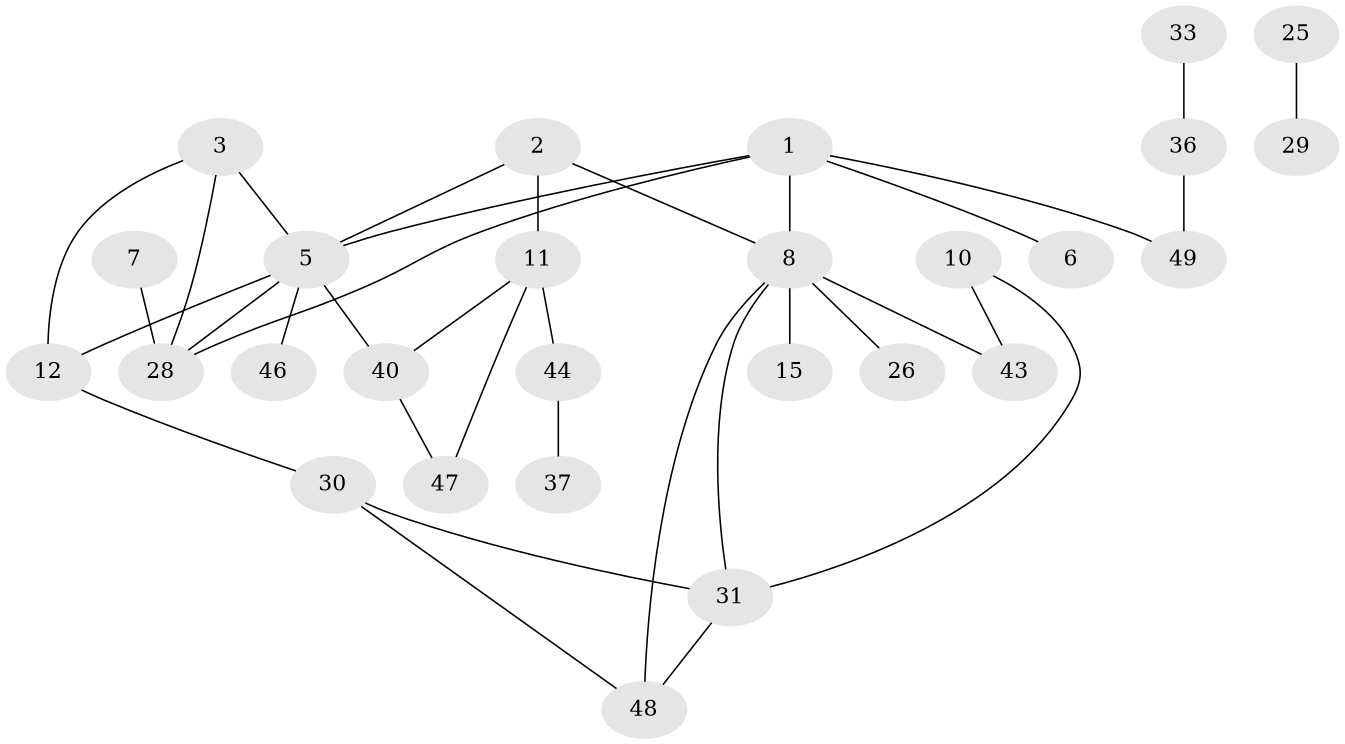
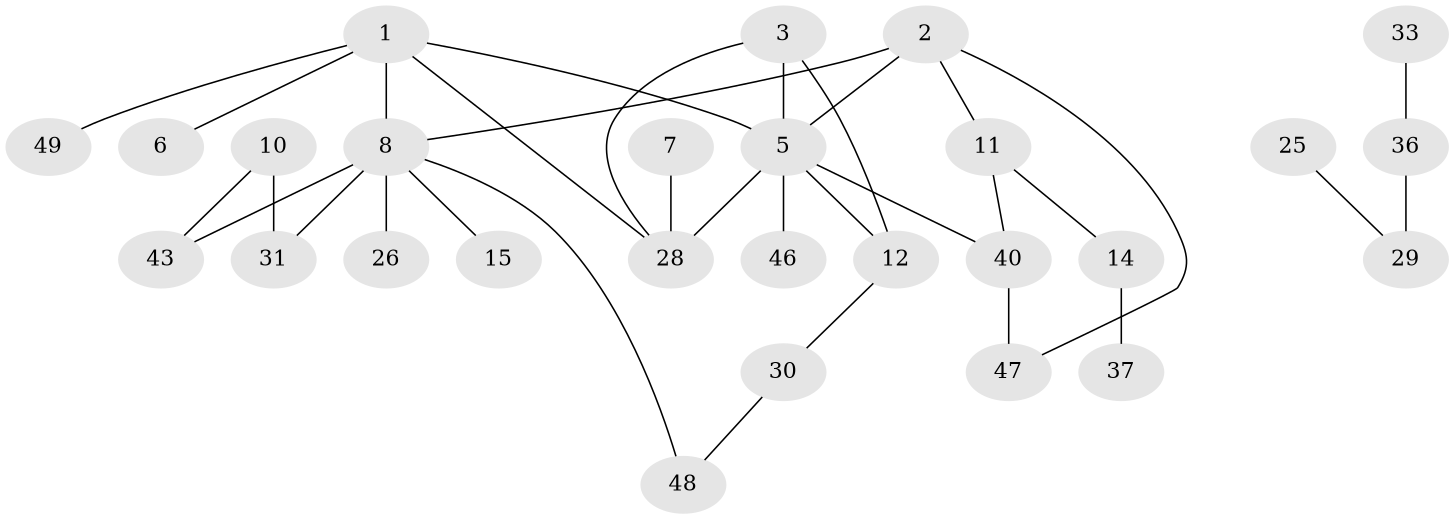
(1184, 203) -> (1406, 203)
(491, 372) -> (1158, 198)
(558, 372) -> (1121, 260)
(526, 553) -> none
(687, 654) -> none
